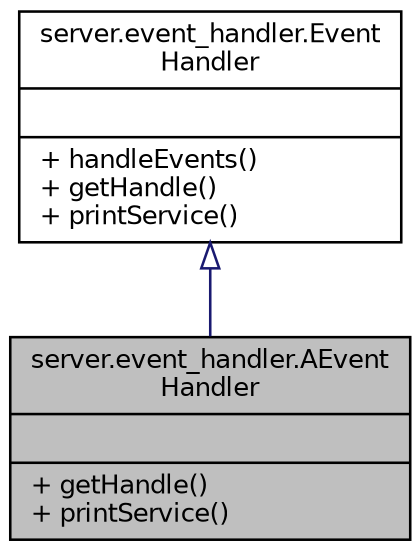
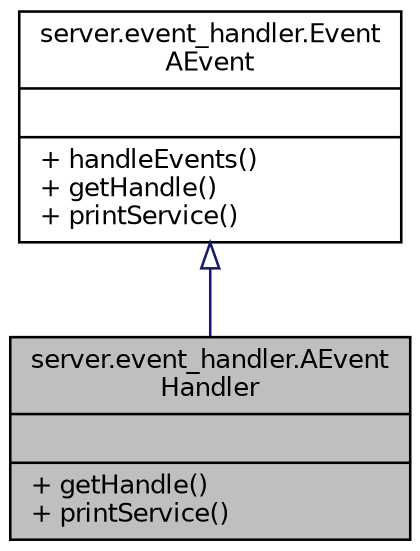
(210, 63) -> (210, 63)
